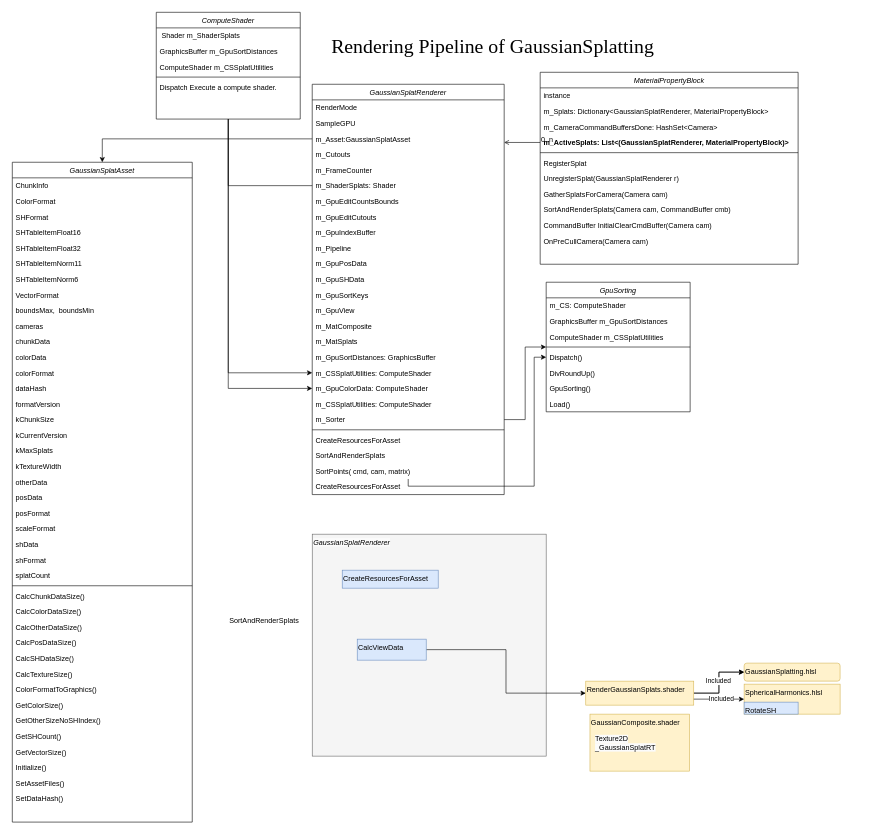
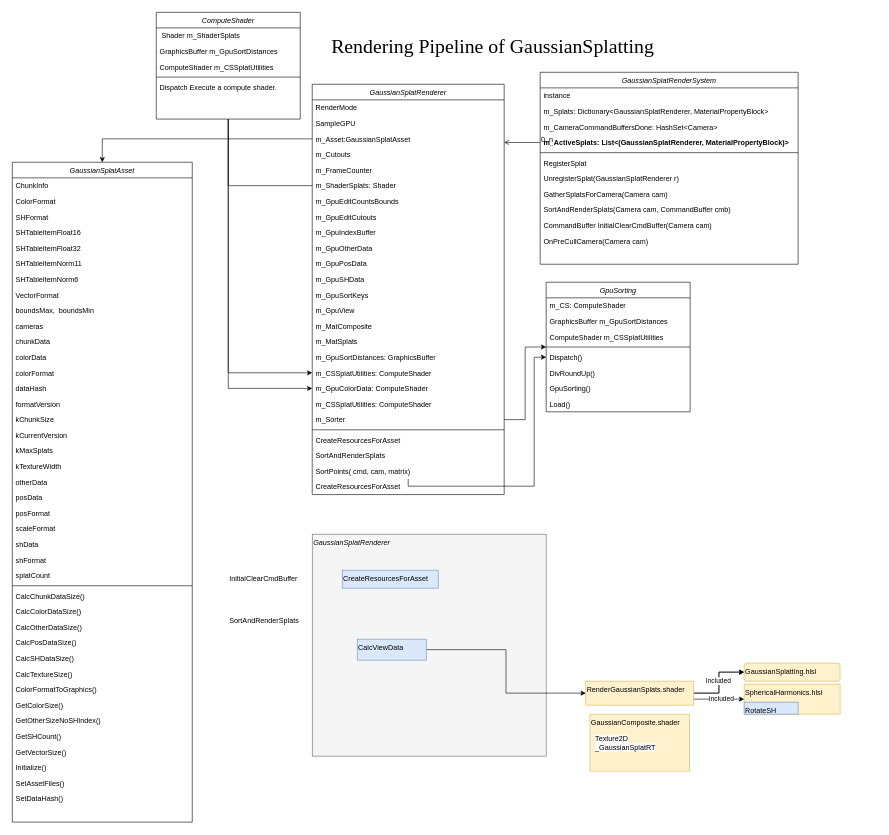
(669, 80) -> (669, 80)
(333, 248) -> (344, 248)
none -> (270, 579)
